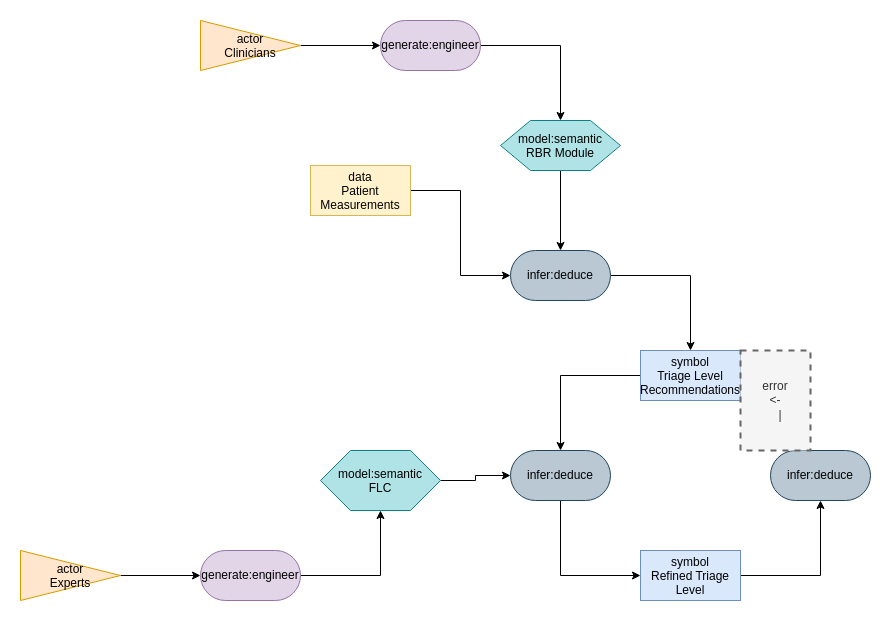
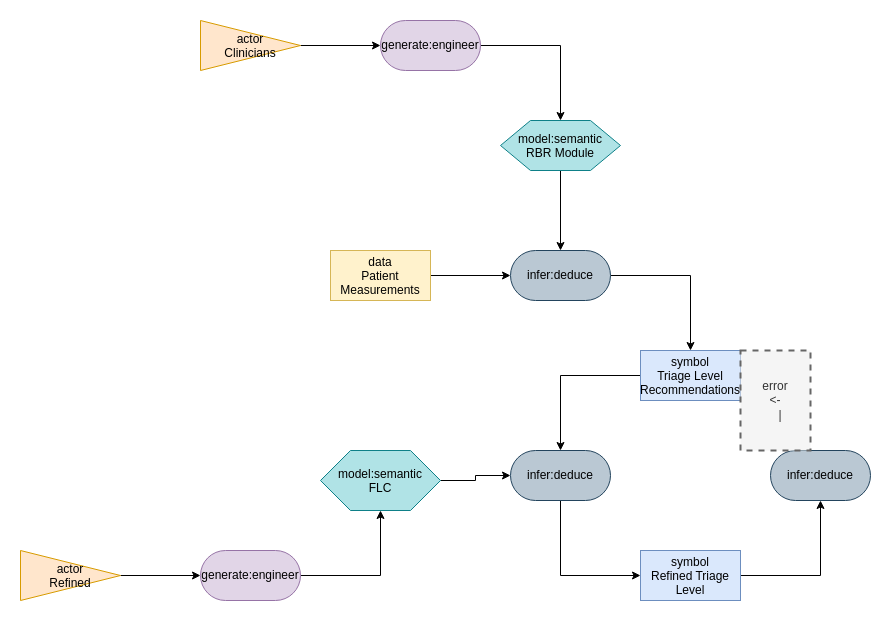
(361, 191) -> (381, 276)
(70, 569) -> (70, 569)
